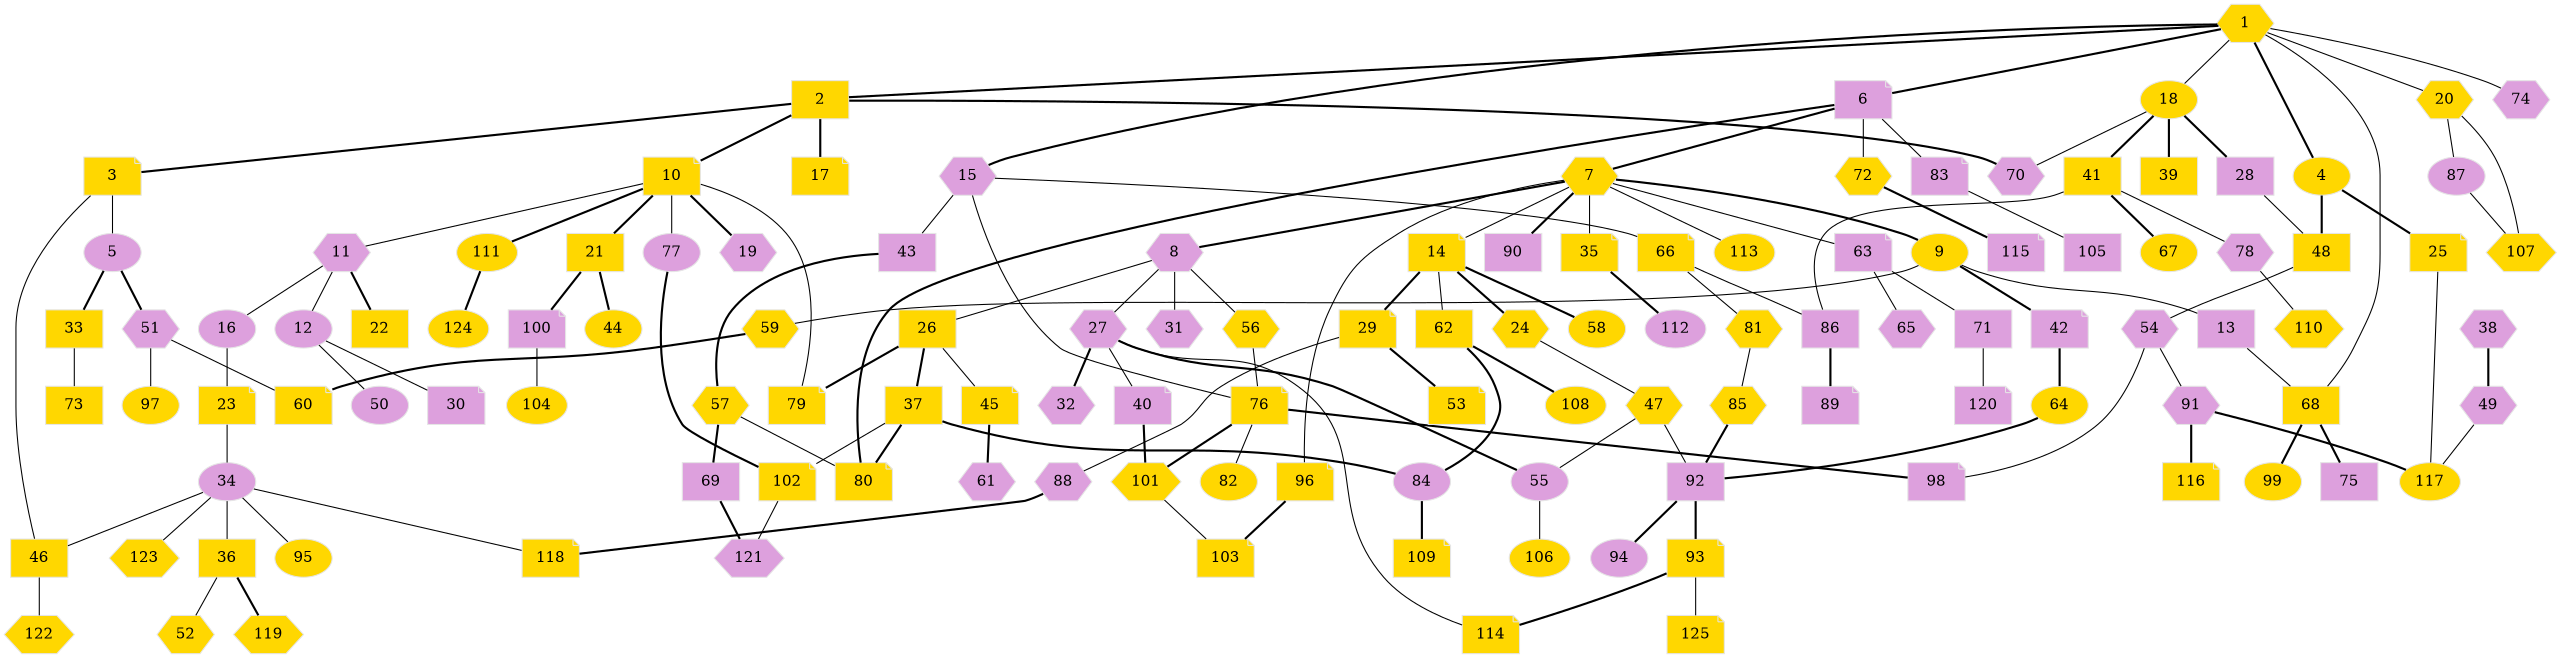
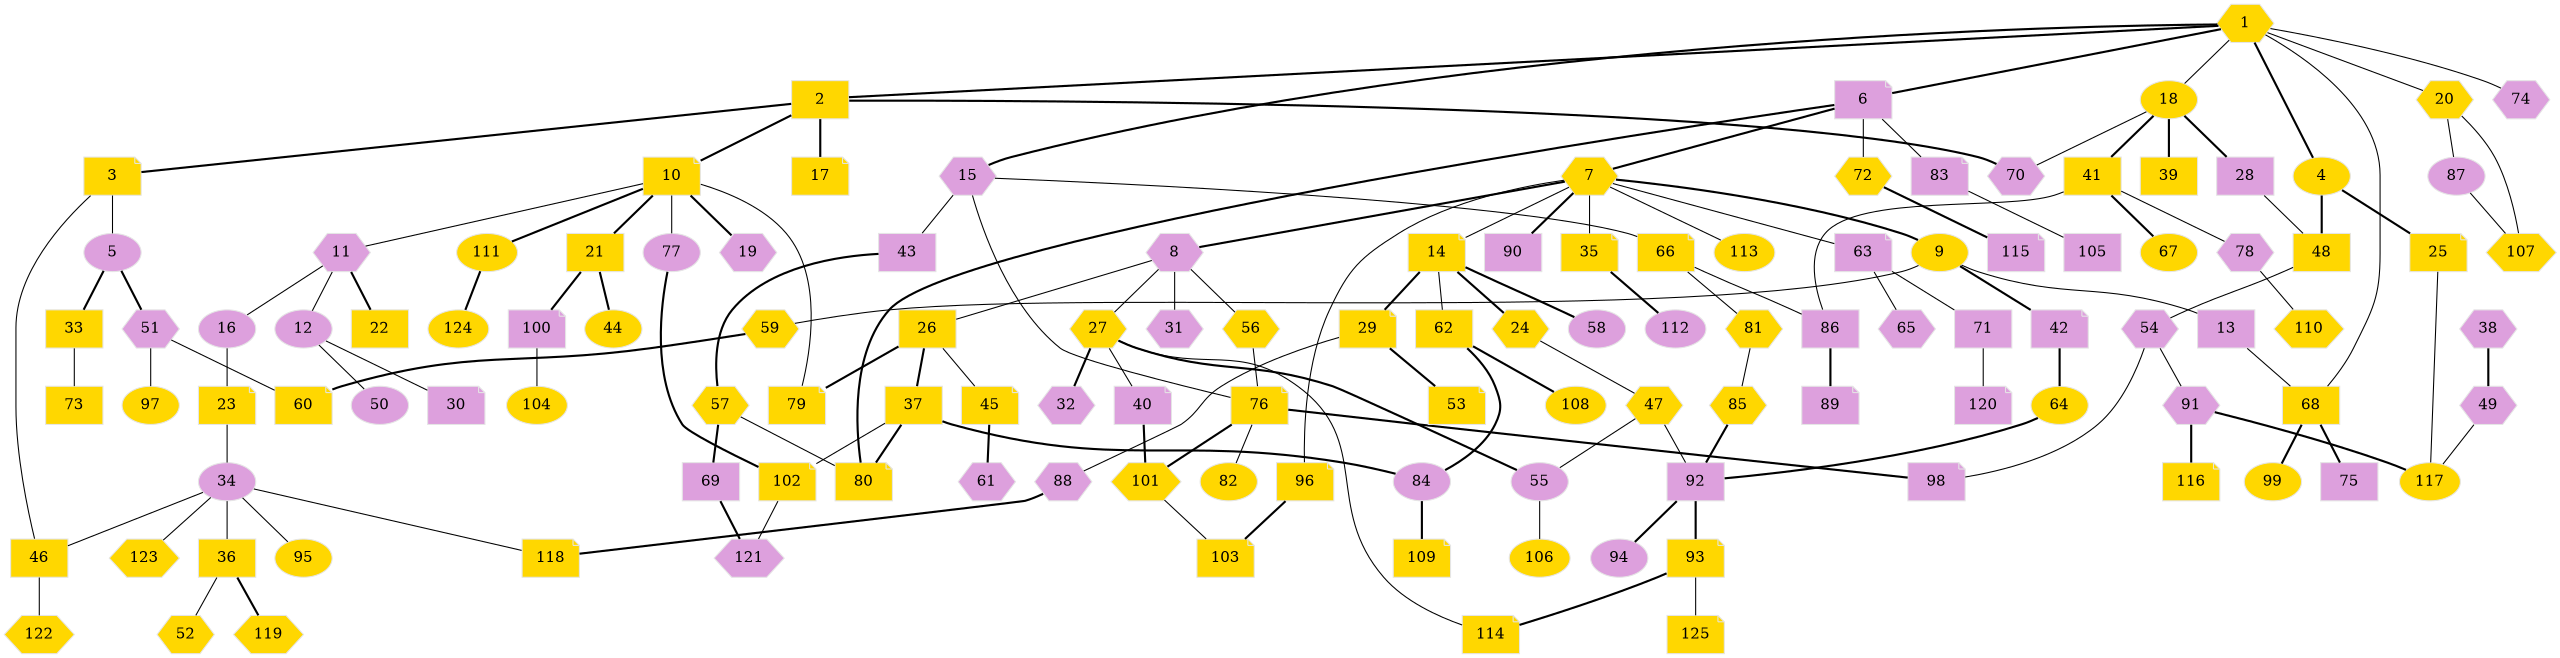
(1098, 329) -> (1098, 329)
(1597, 329) -> (1597, 329)
